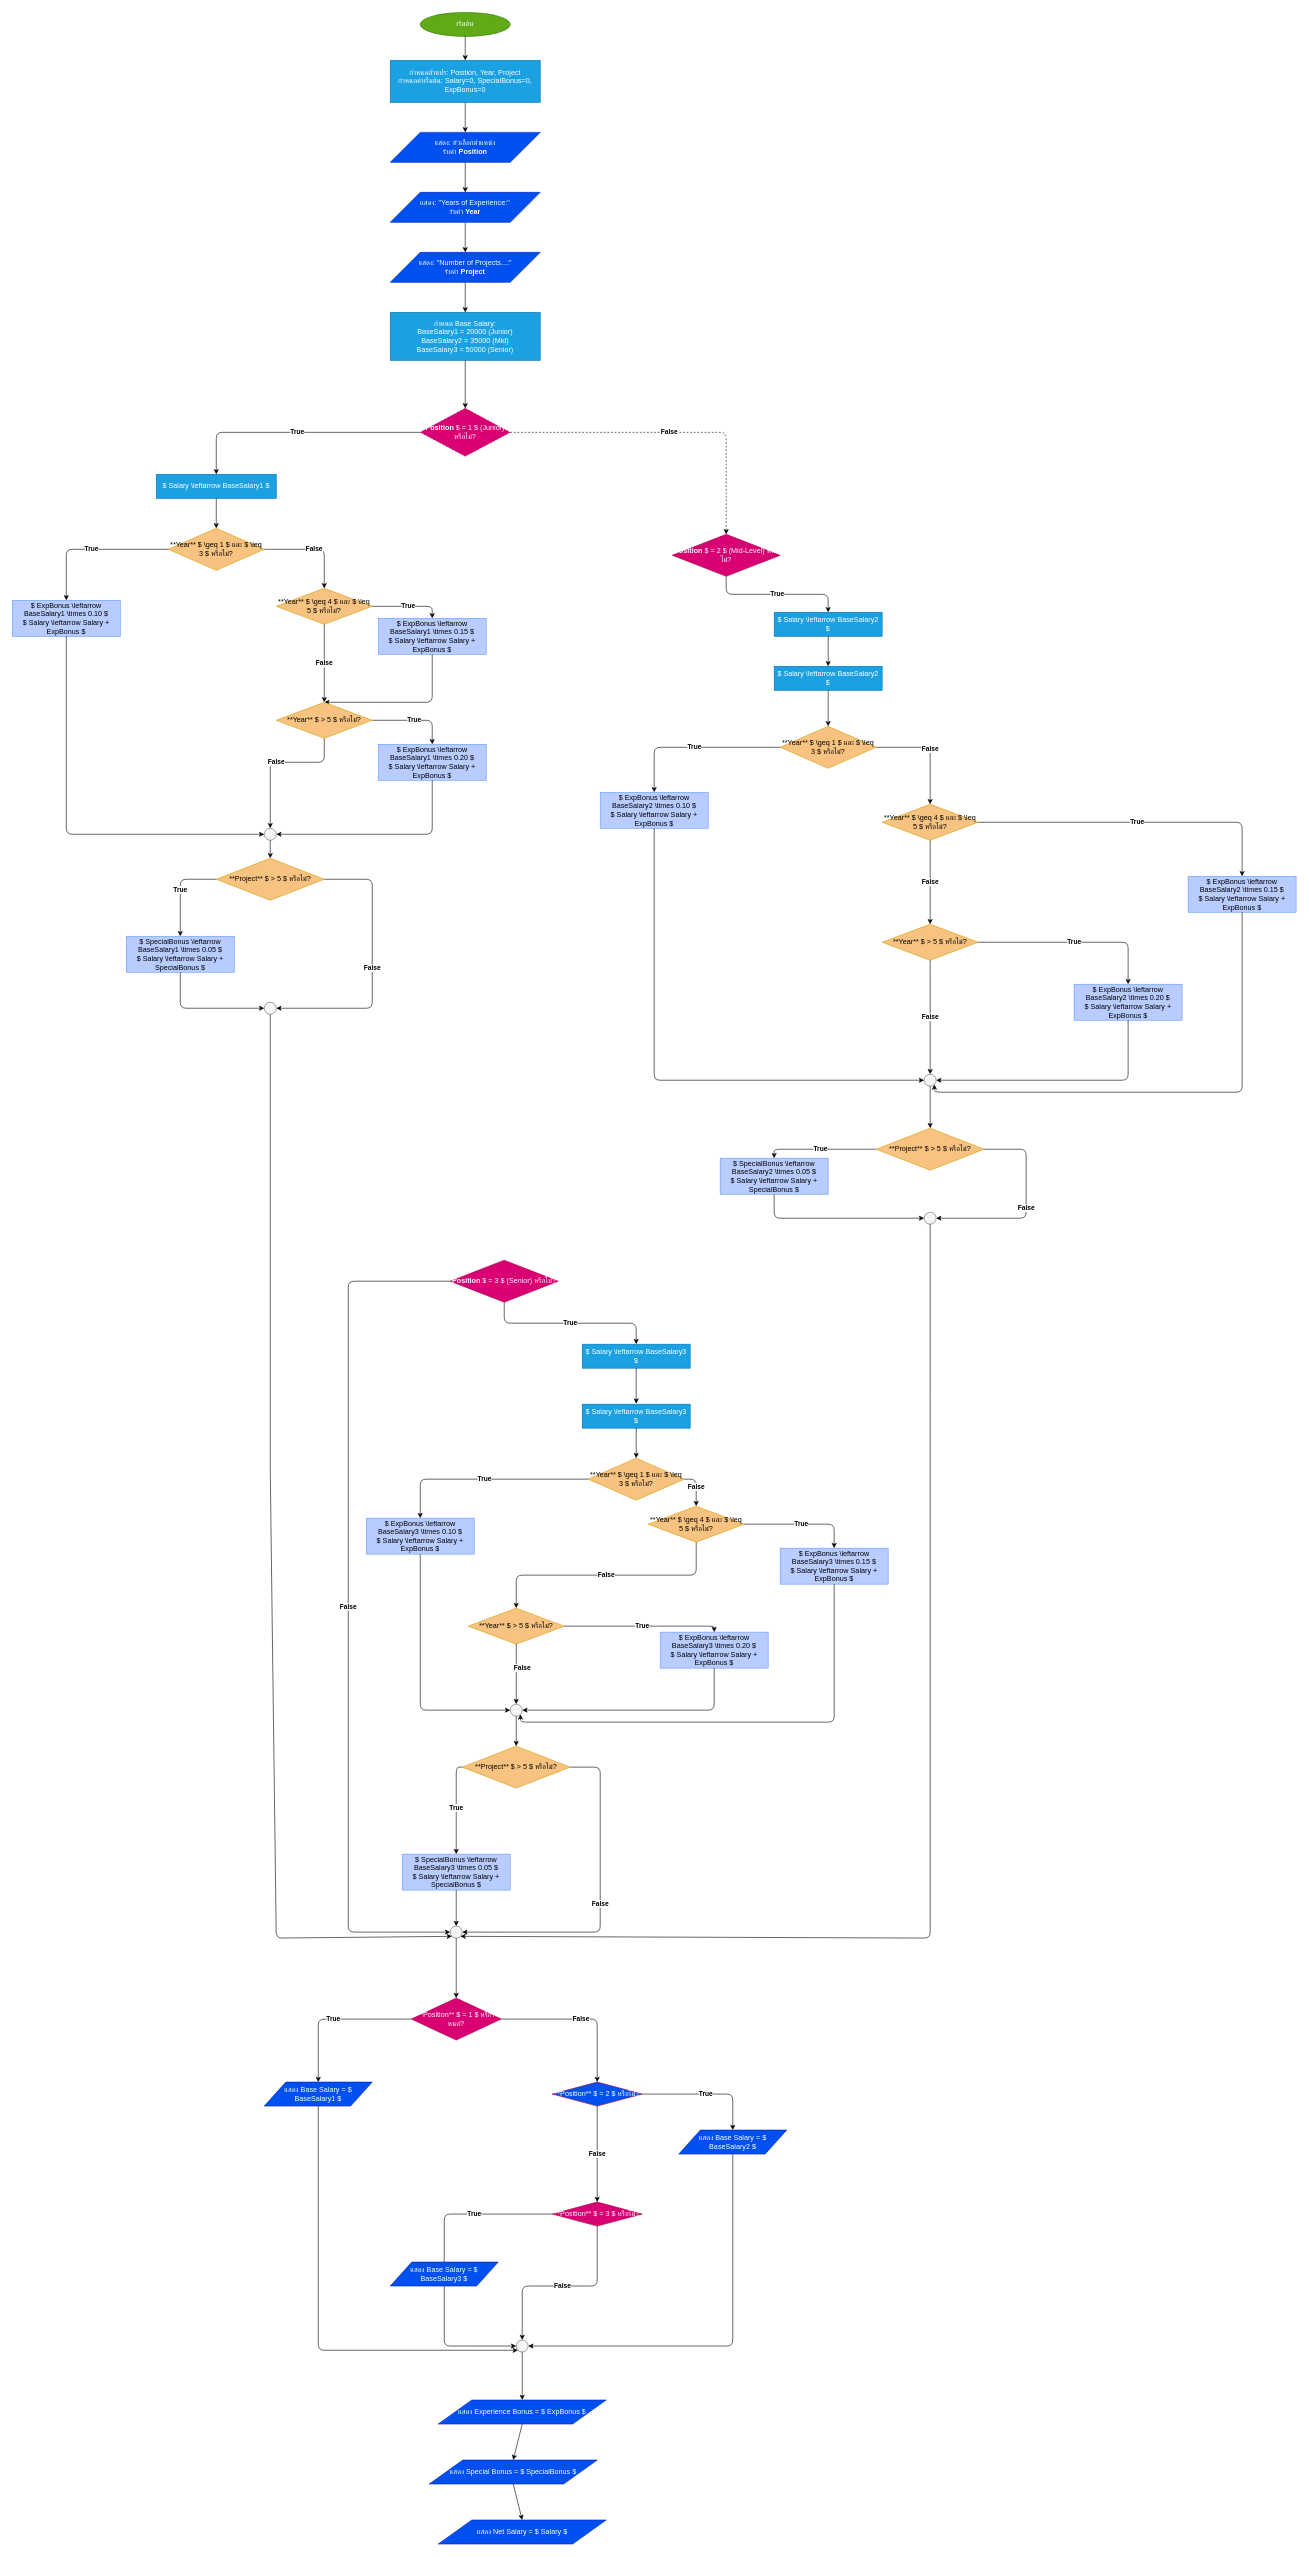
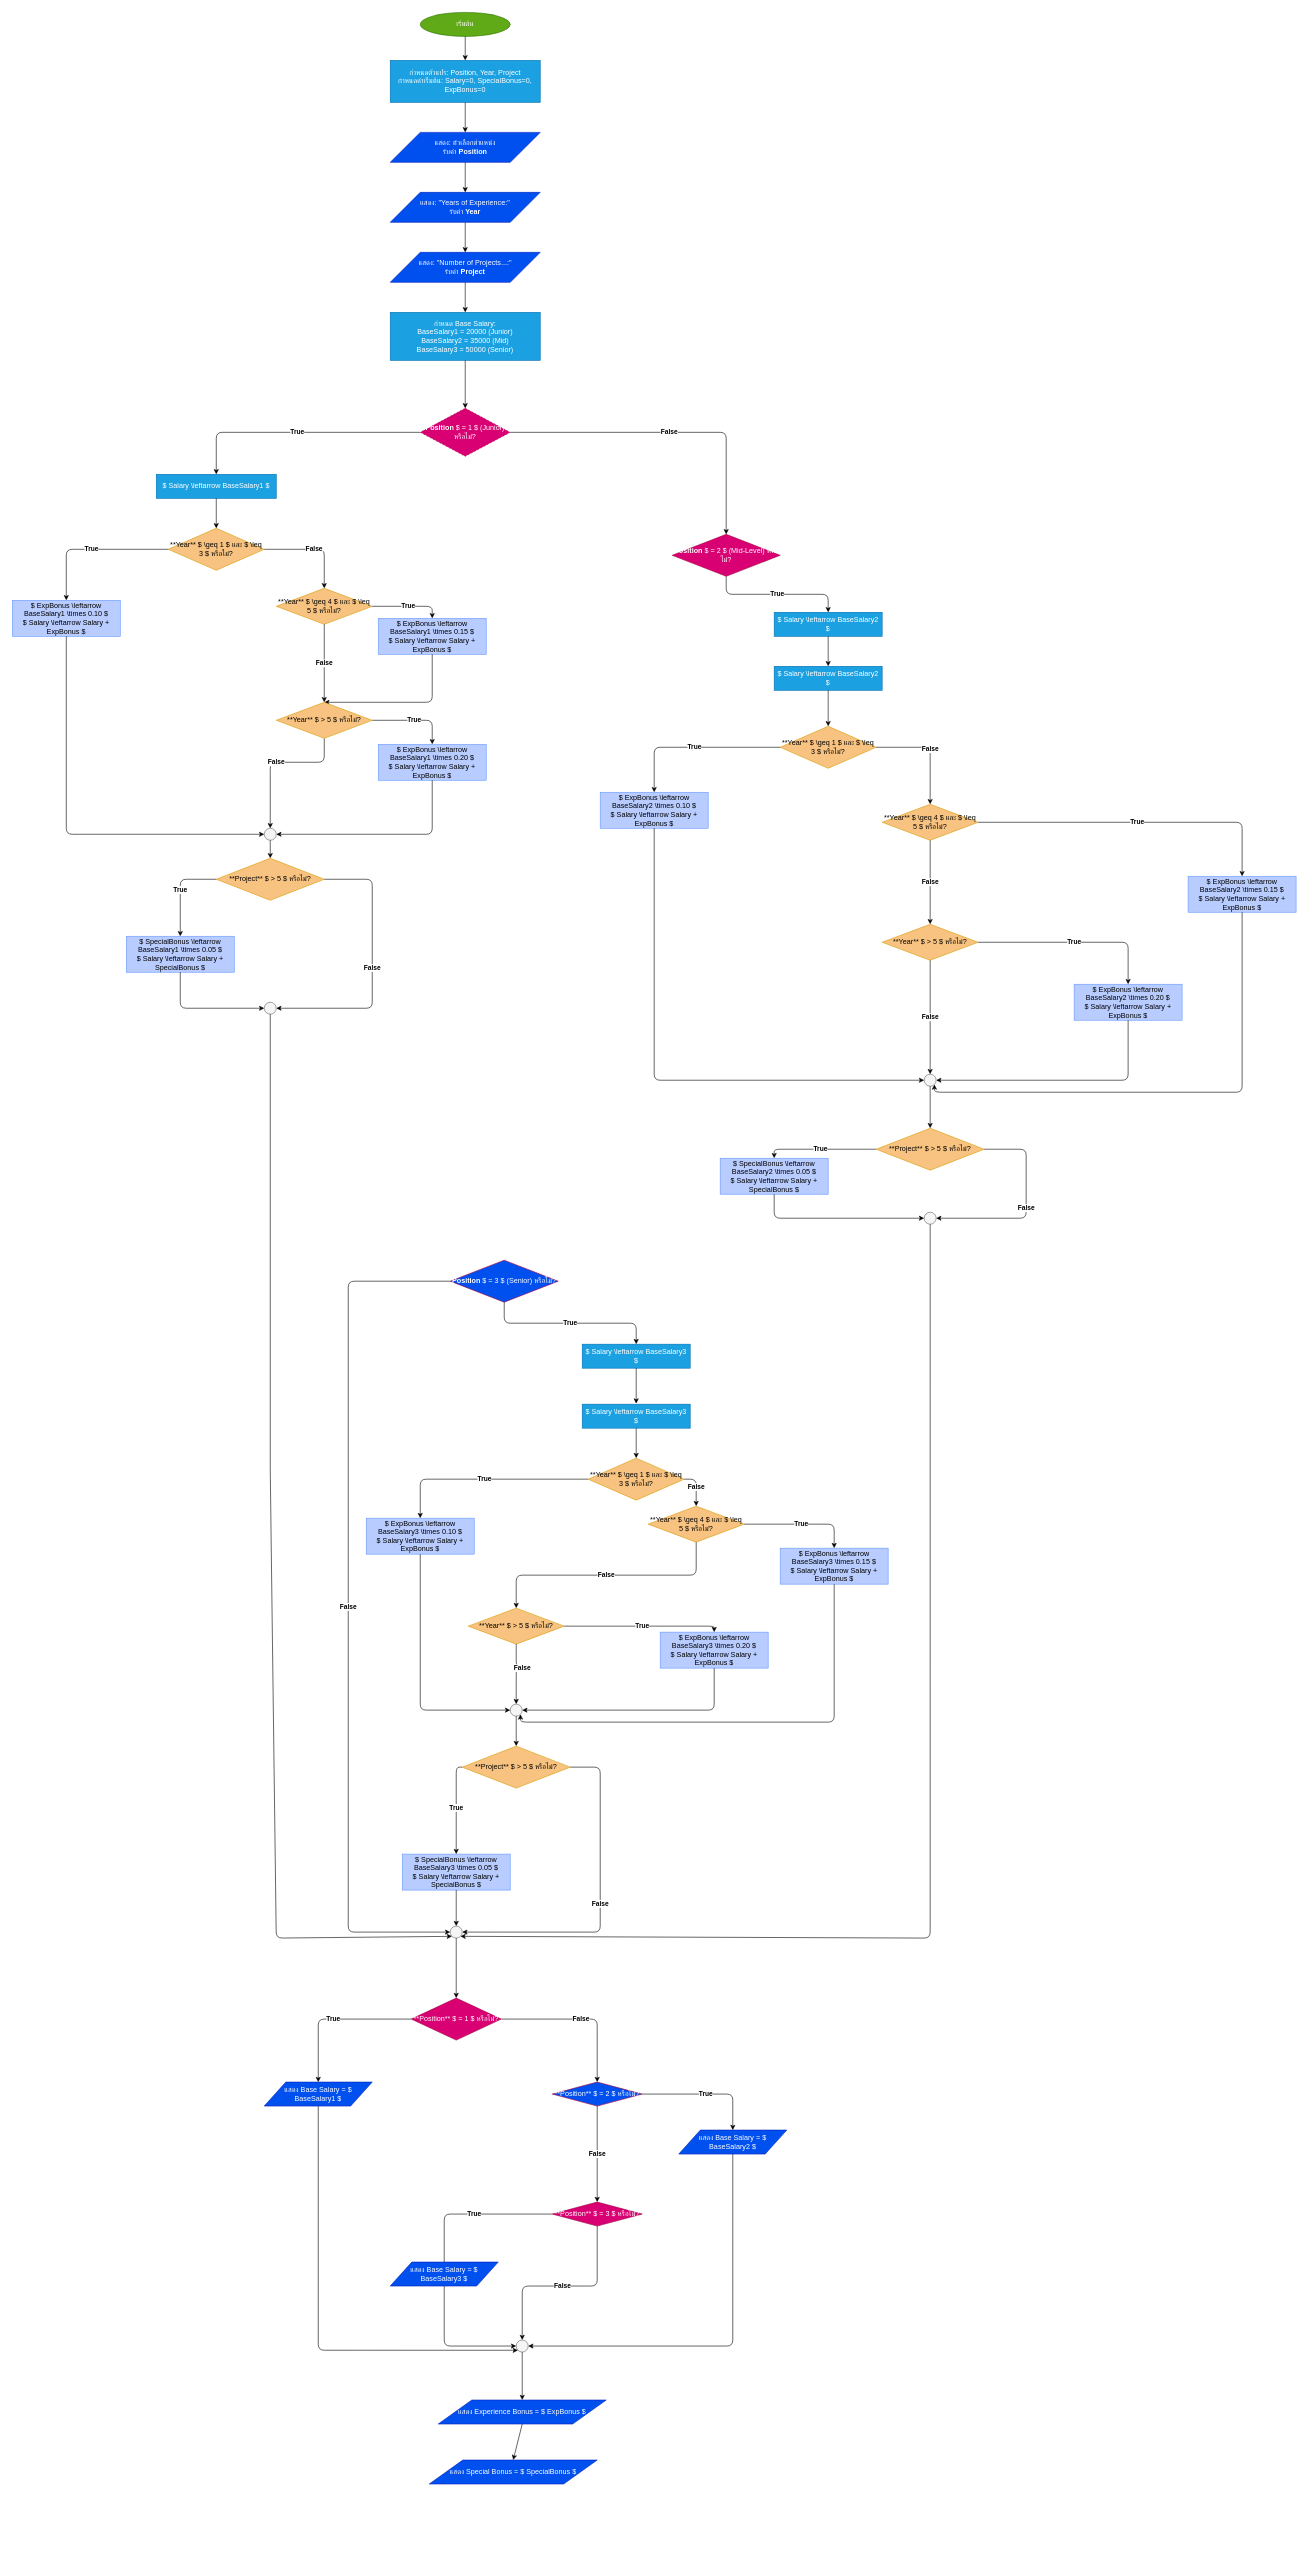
(584, 432) -> (584, 432)
(504, 1281) -> (504, 1281)
(456, 2019) -> (456, 2019)
(517, 2500) -> none
(522, 2532) -> none
